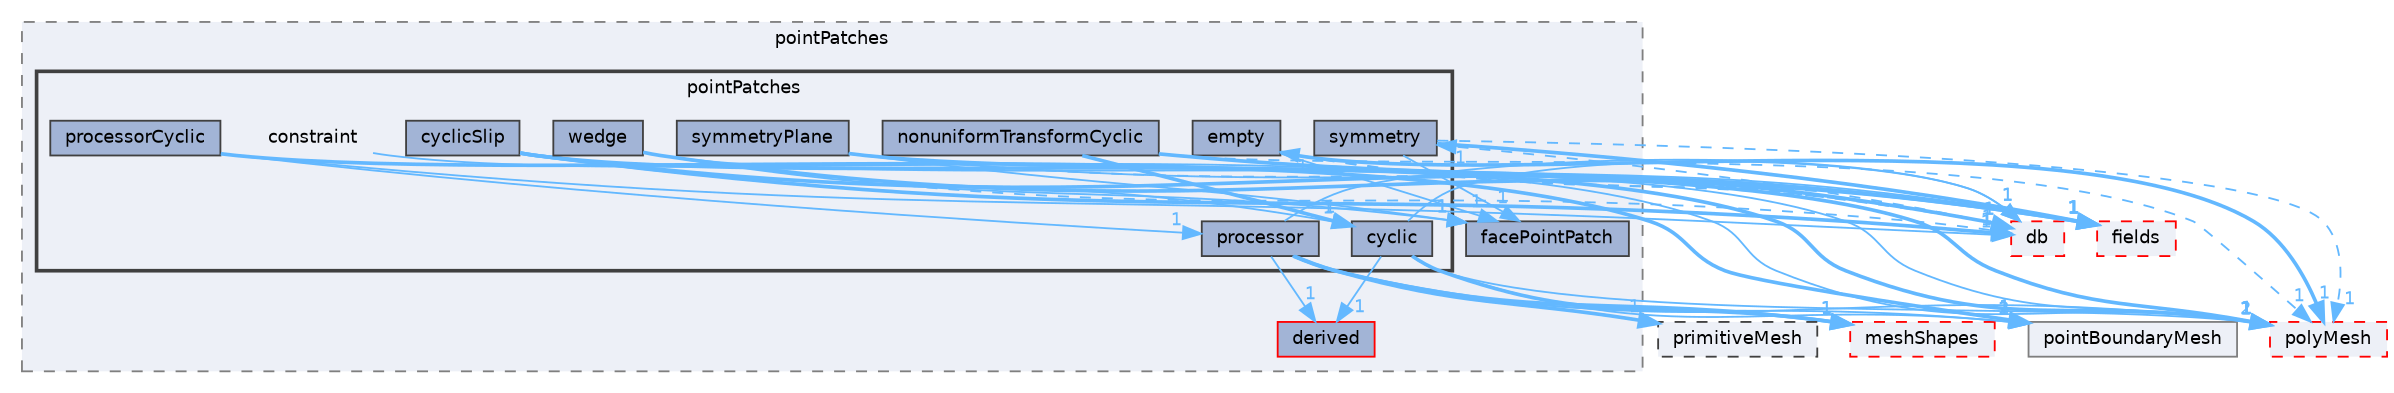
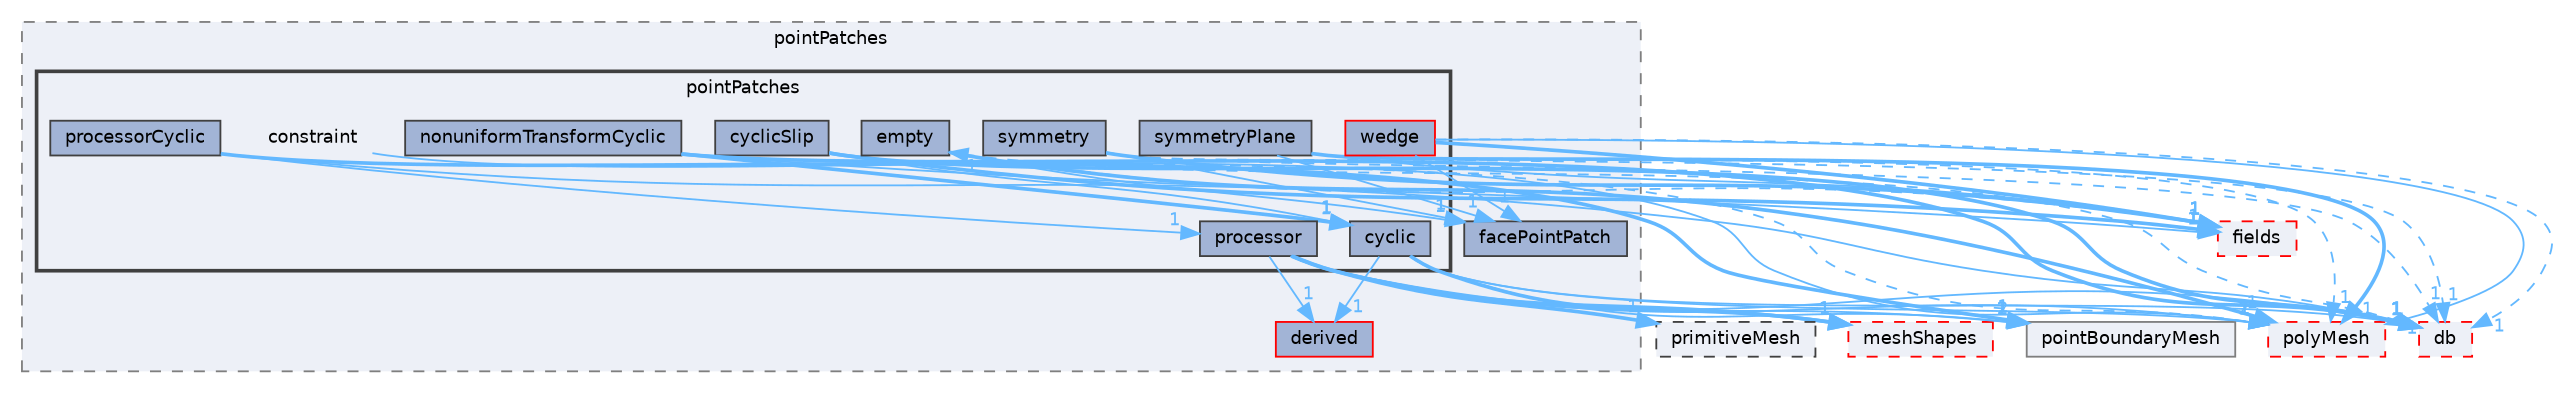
(598, 138) -> (1390, 138)
(1735, 179) -> (2026, 182)
(1822, 256) -> none
